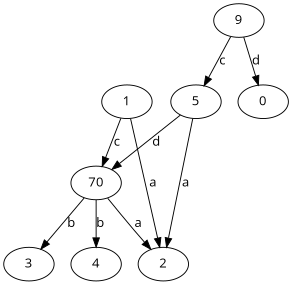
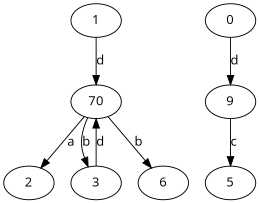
(250, 57) -> (231, 56)
(150, 139) -> (96, 147)
(117, 142) -> (100, 61)
(144, 178) -> none
(181, 178) -> none
(96, 264) -> (163, 183)
